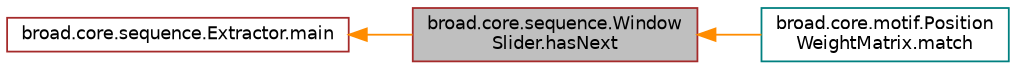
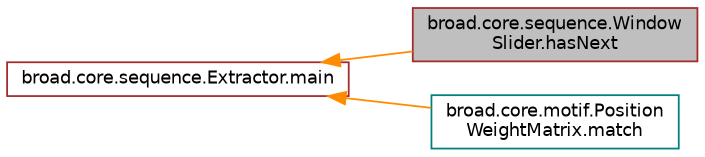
(739, 35) -> (388, 103)
